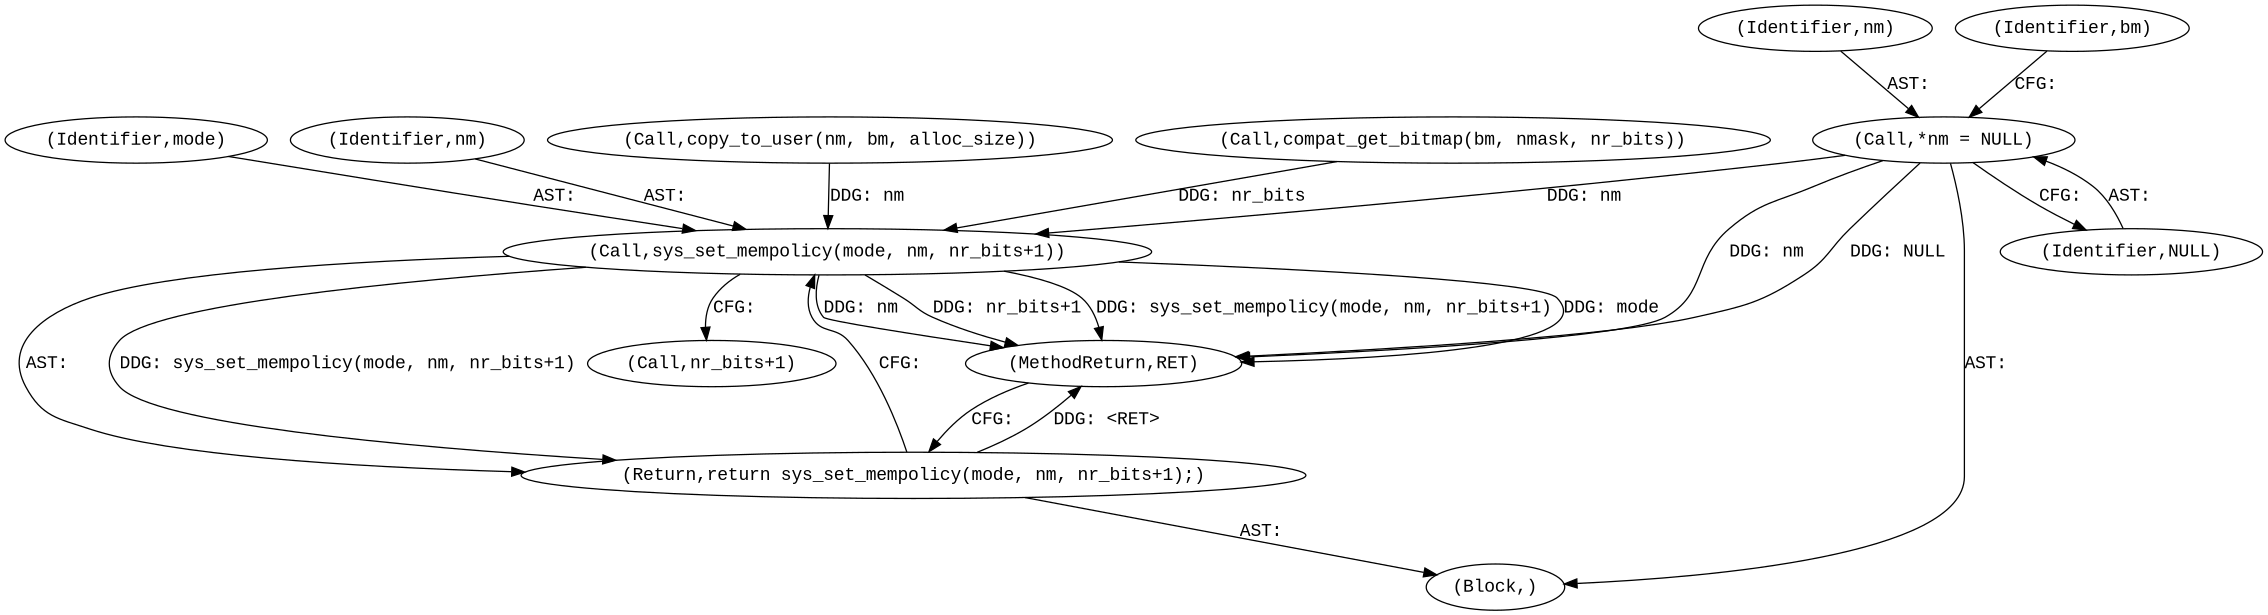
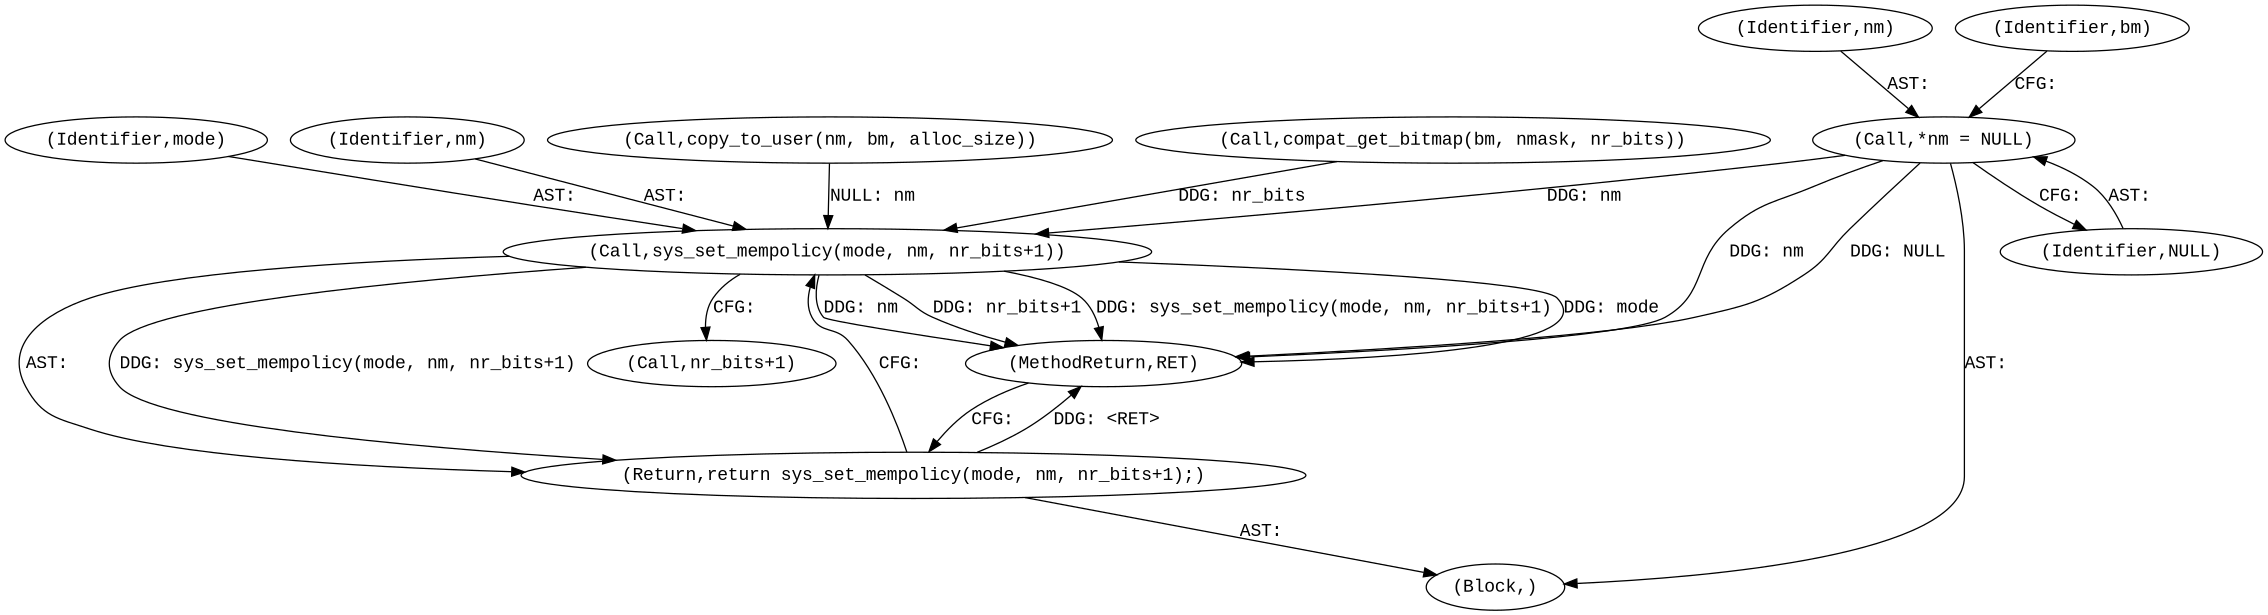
(867, 196) -> (873, 196)
